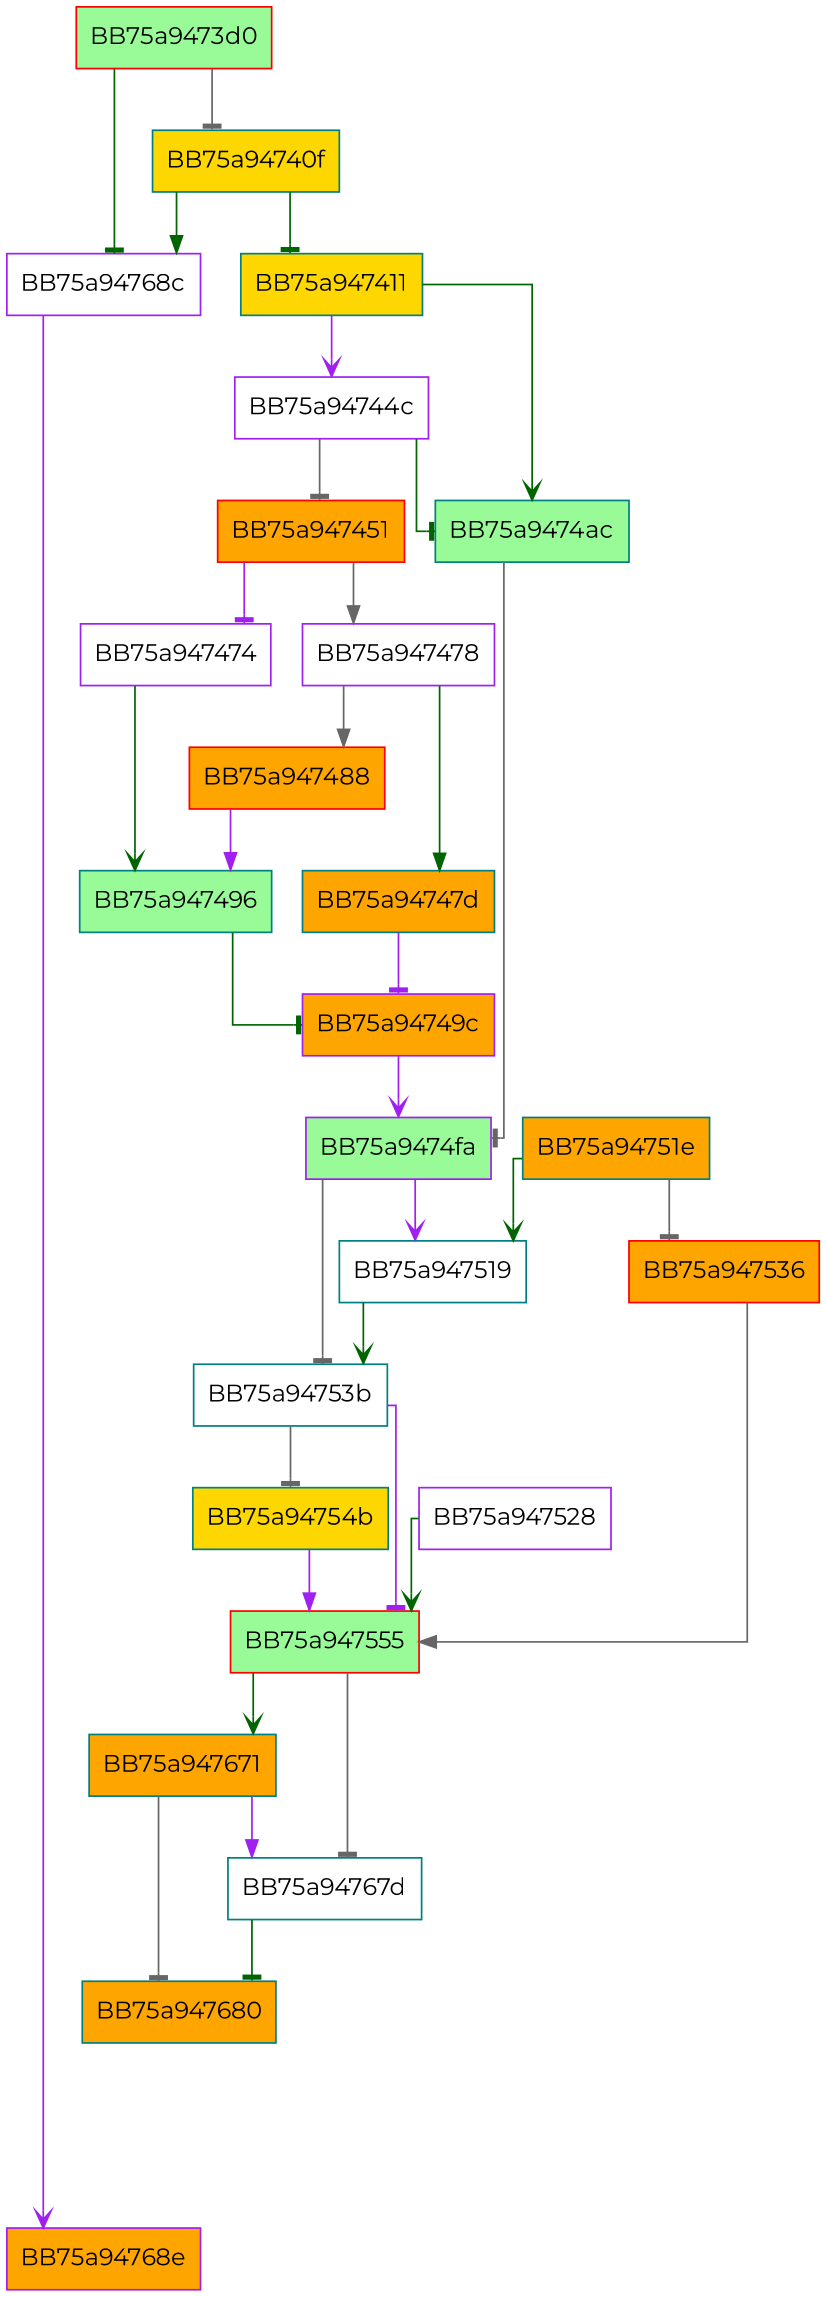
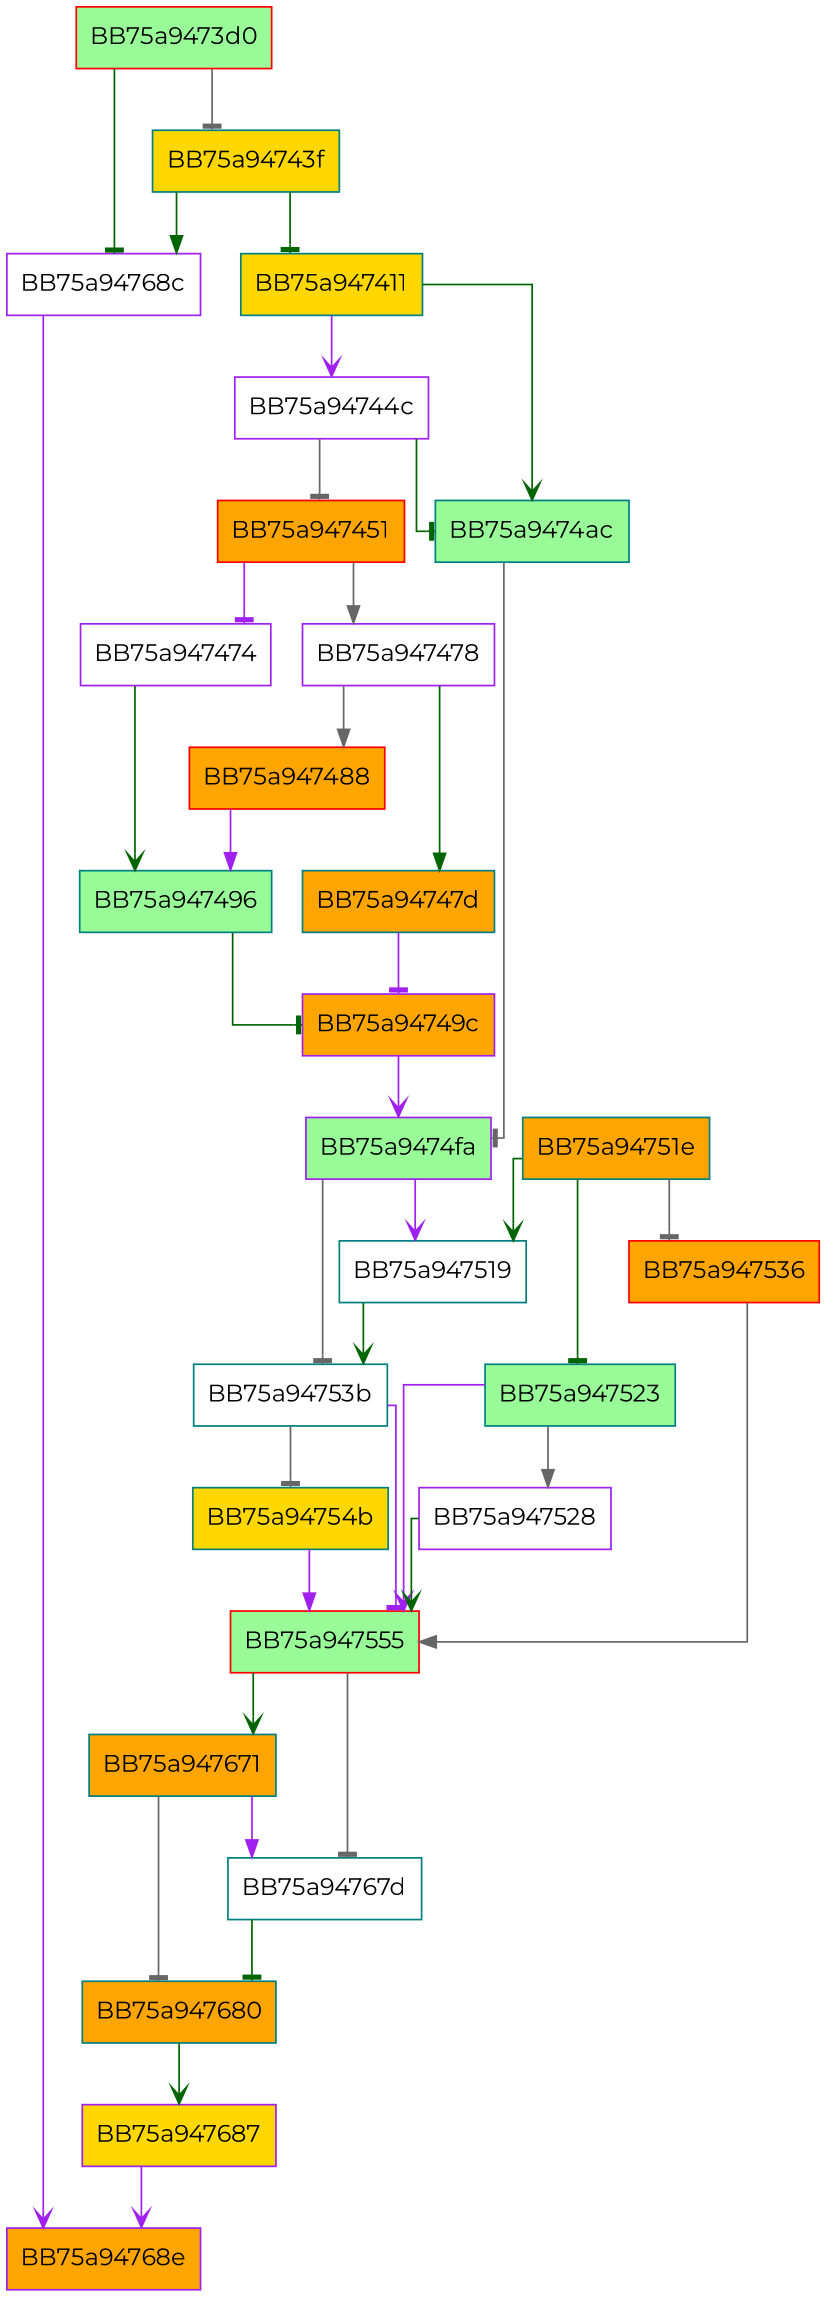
(246, 161) -> (246, 161)
none -> (580, 1395)
none -> (179, 2136)
